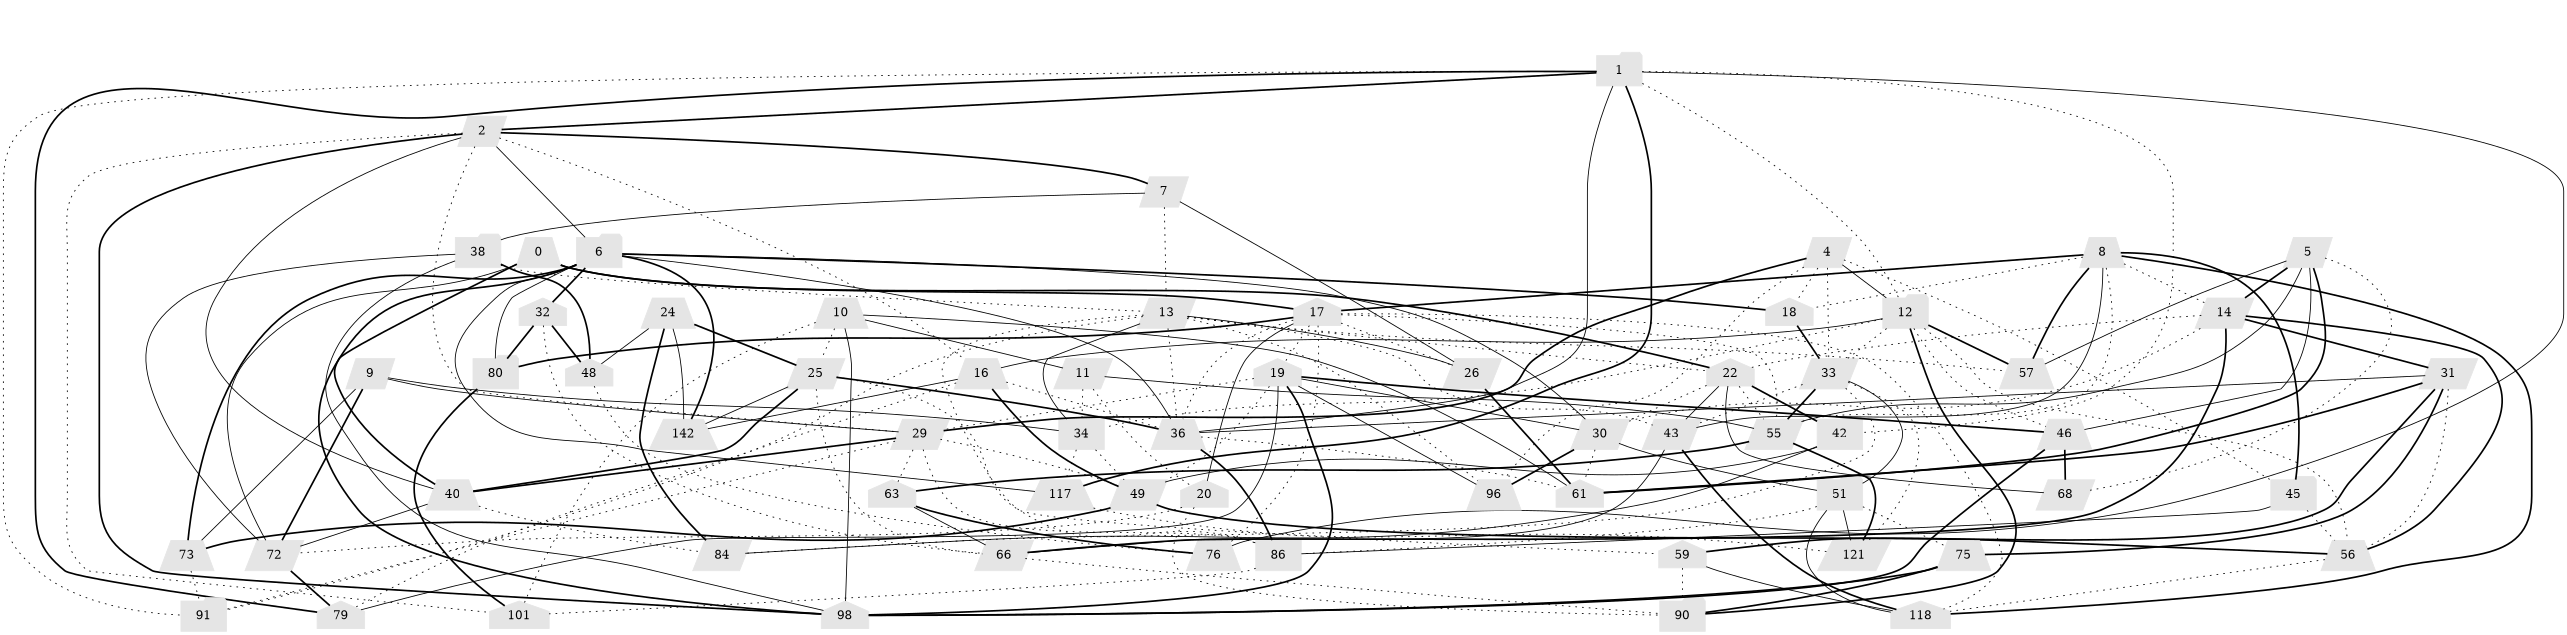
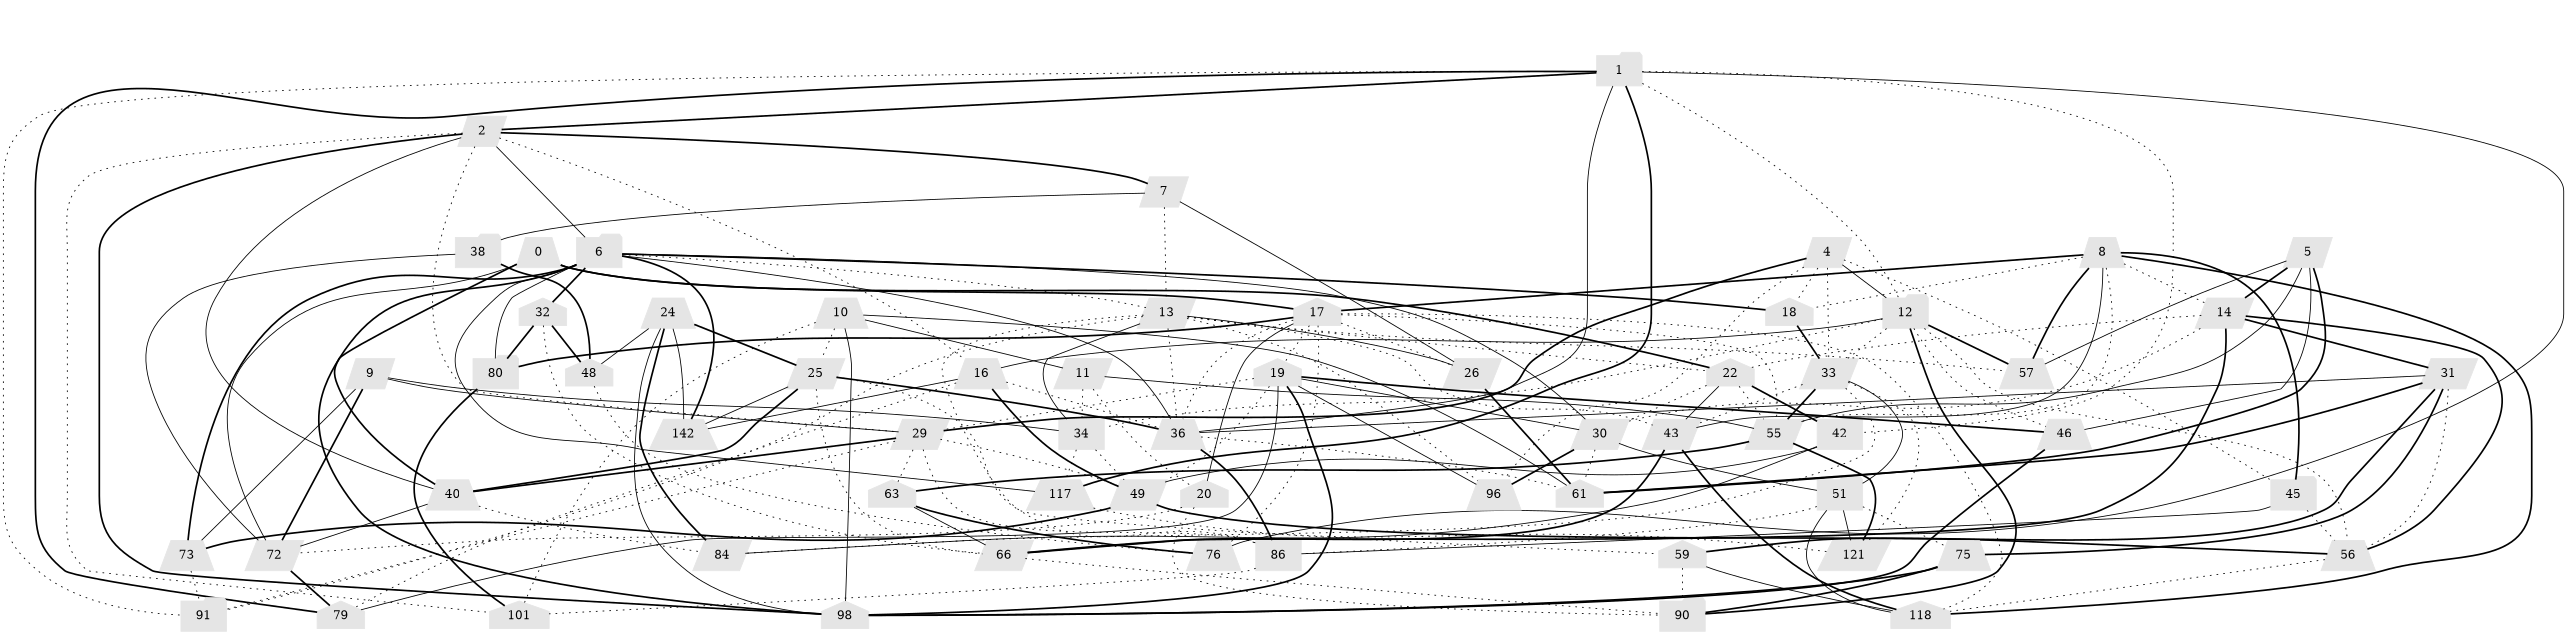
(838, 295) -> (885, 274)
(2065, 495) -> none
(447, 530) -> (647, 526)
(1362, 539) -> (1362, 539)
